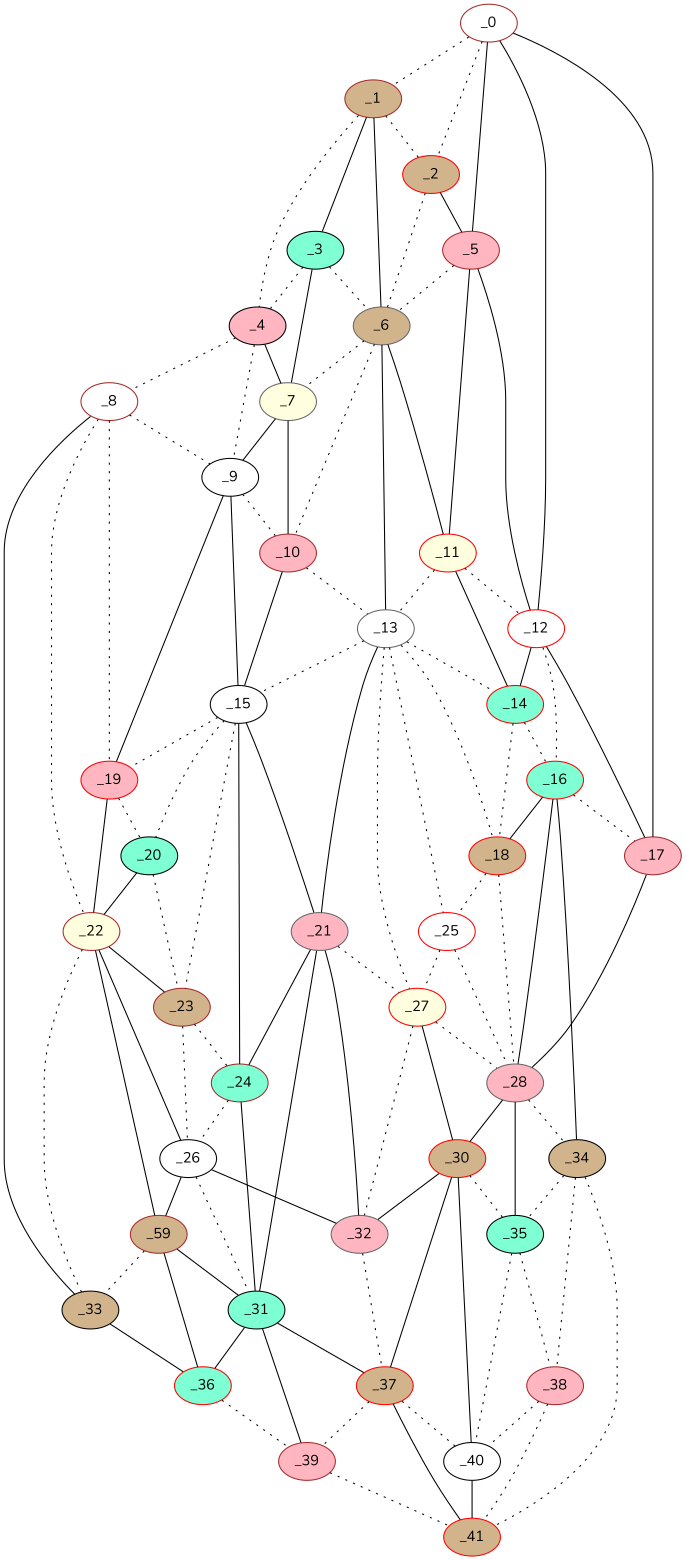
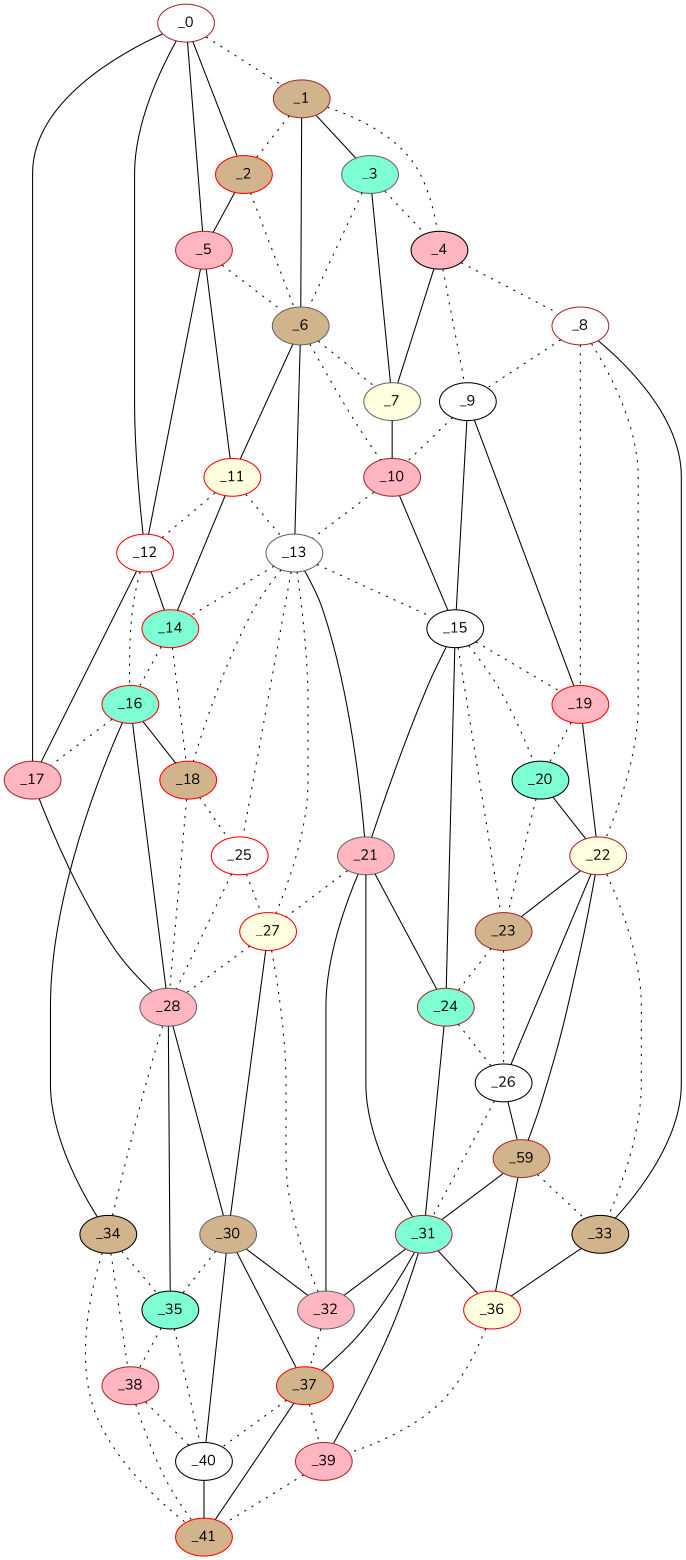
(460, 99) -> (215, 99)
(315, 250) -> (370, 175)
(259, 439) -> none
(457, 1159) -> (228, 1234)
(268, 1194) -> (375, 1272)
(257, 1310) -> (424, 1234)
(203, 1386) -> (492, 1310)
